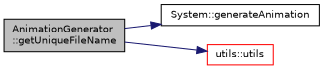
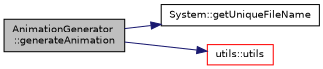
(240, 15) -> (240, 15)
(64, 35) -> (64, 35)
